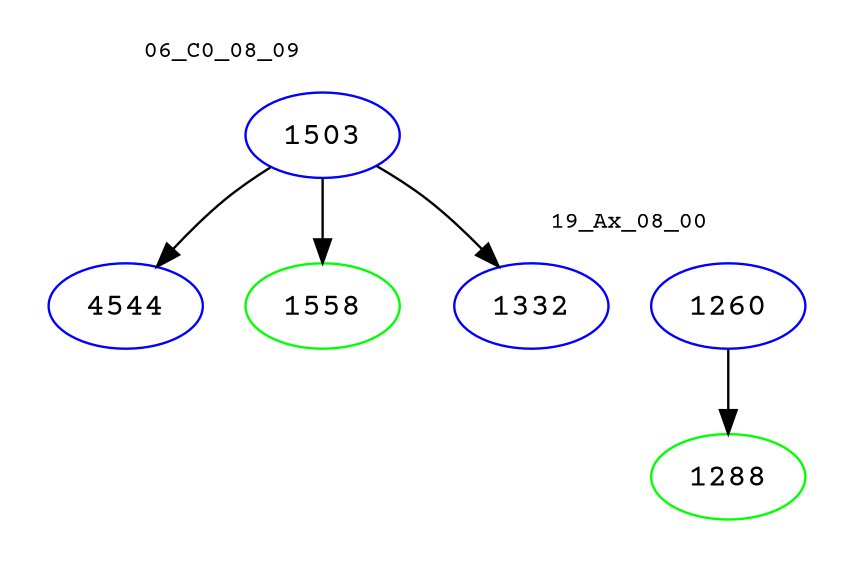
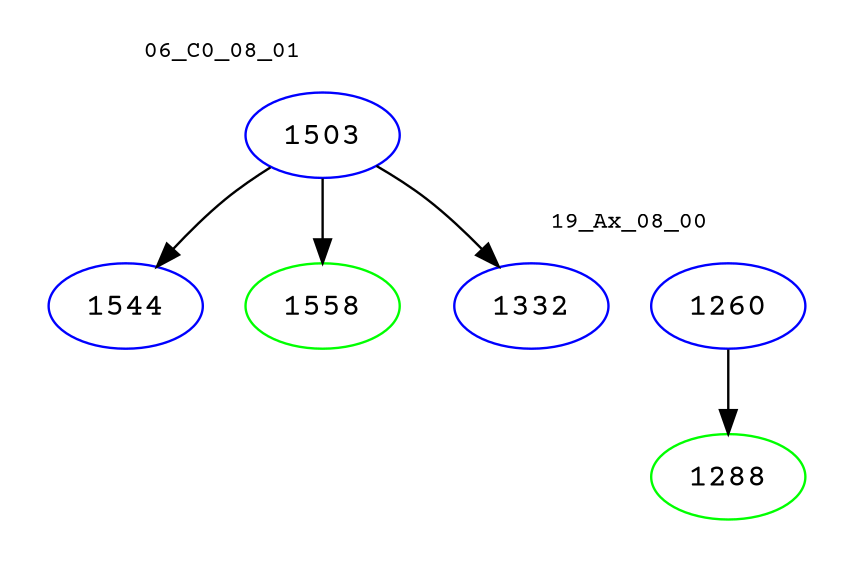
(223, 51) -> (223, 51)
(126, 306) -> (126, 306)
